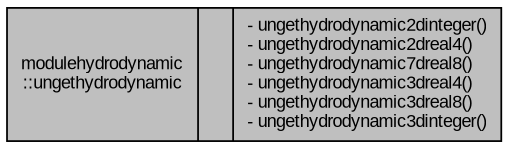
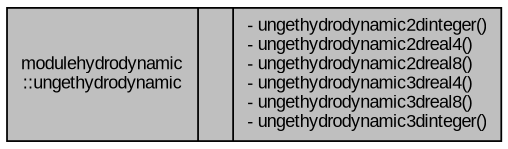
(360, 64) -> (360, 64)
